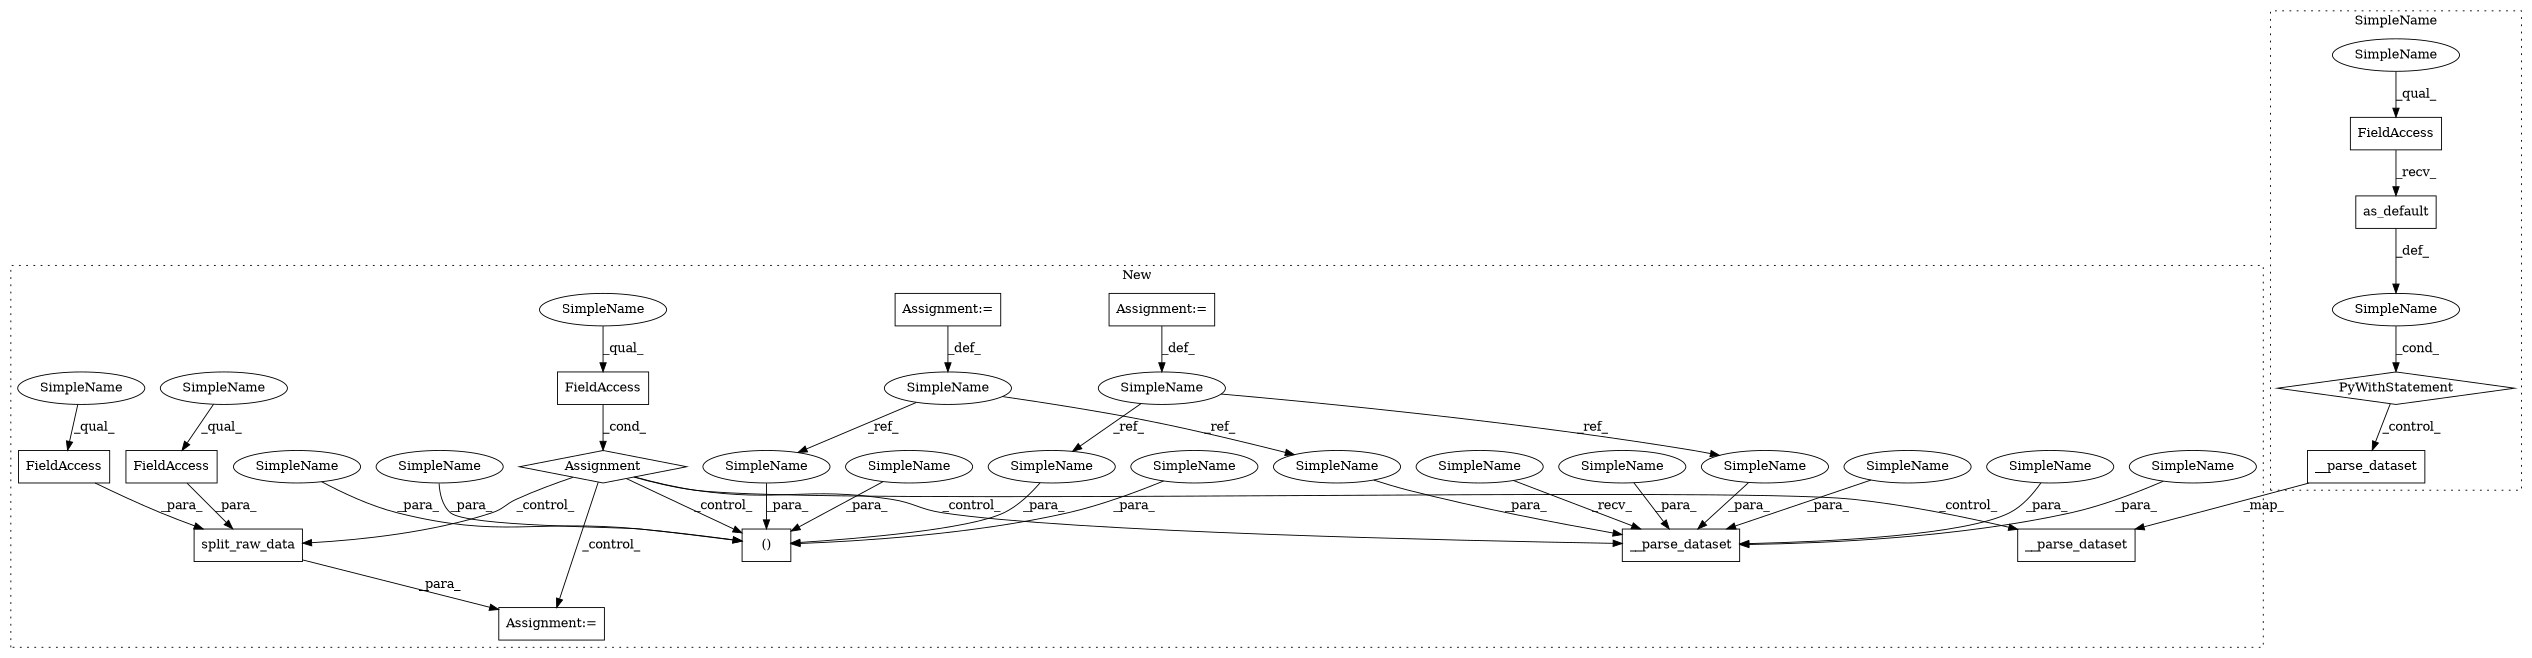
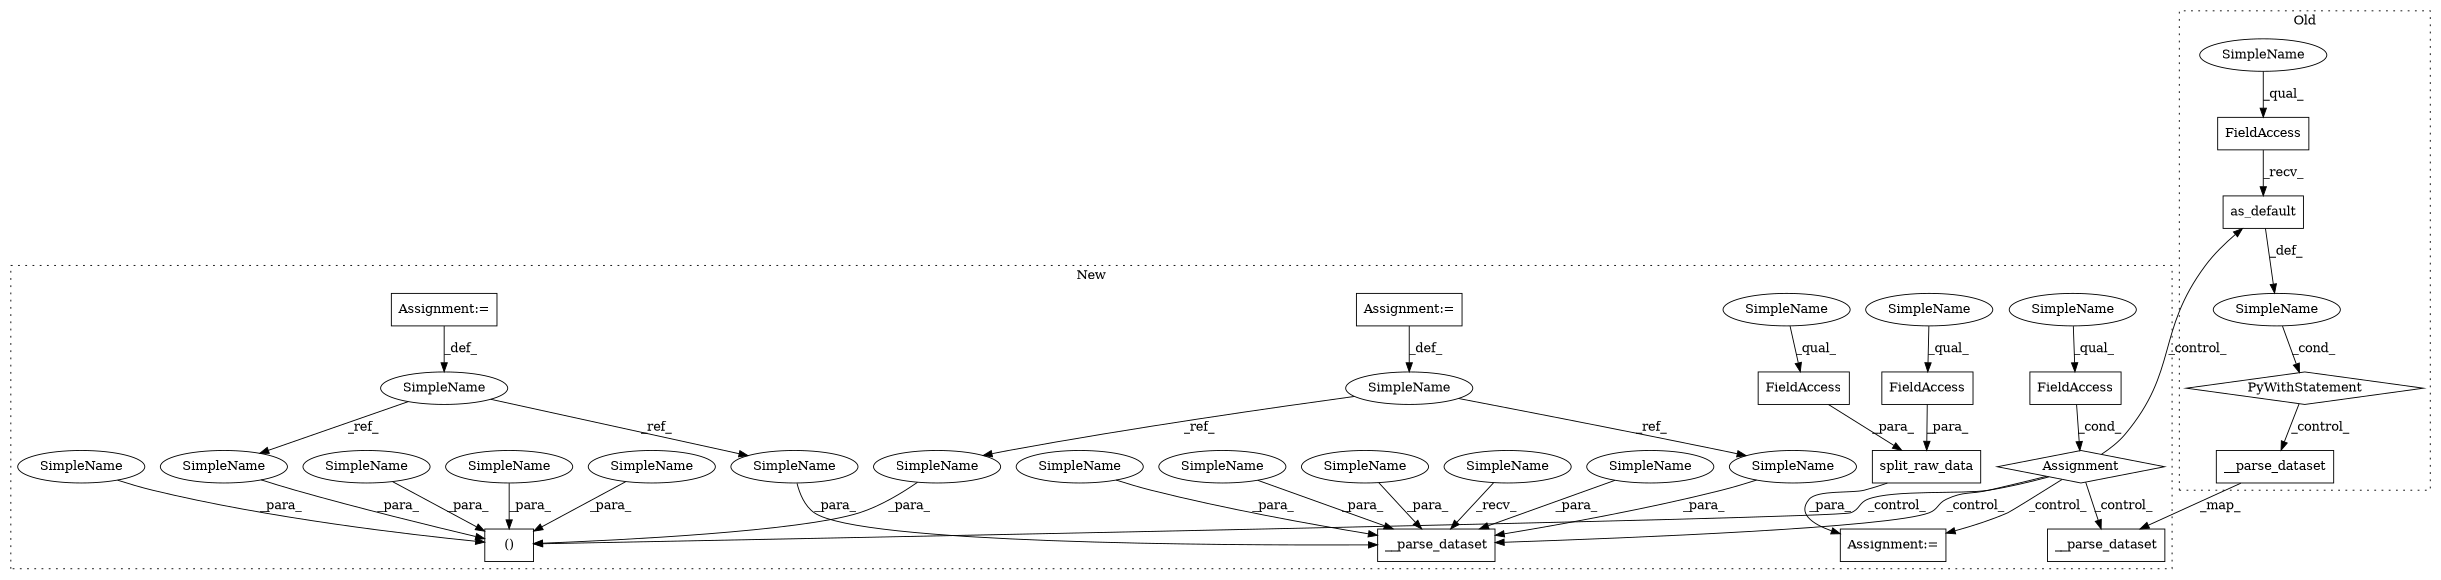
(2396, 21) -> (2305, 21)
(433, 528) -> (2167, 351)
